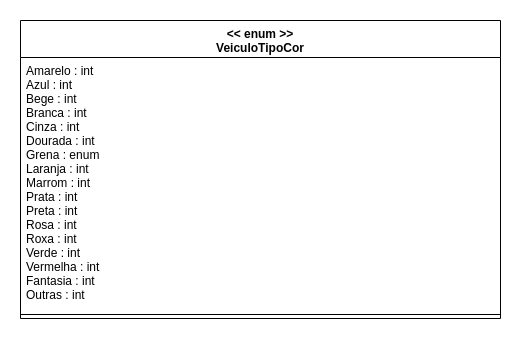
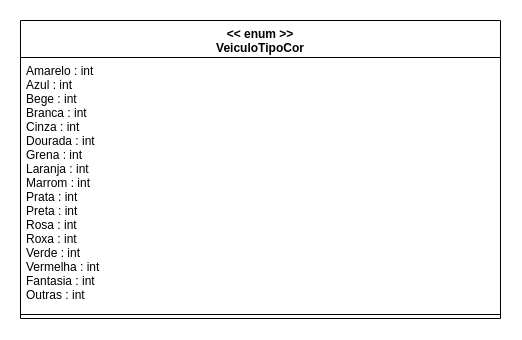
(62, 71) -> (62, 71)
